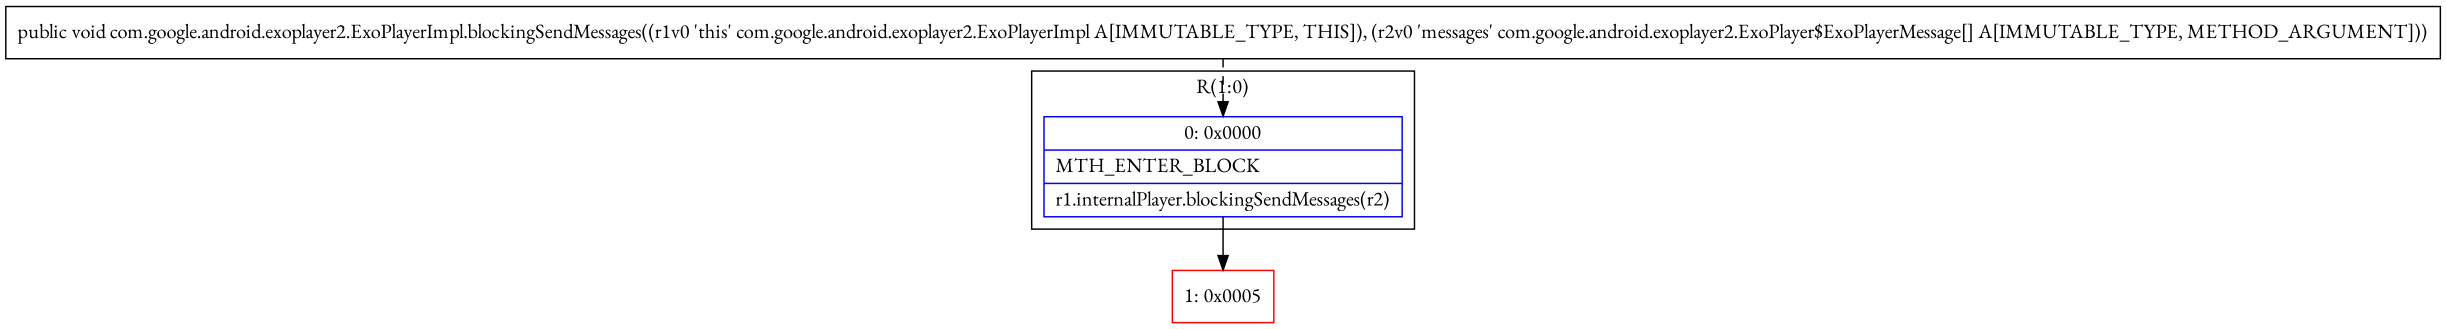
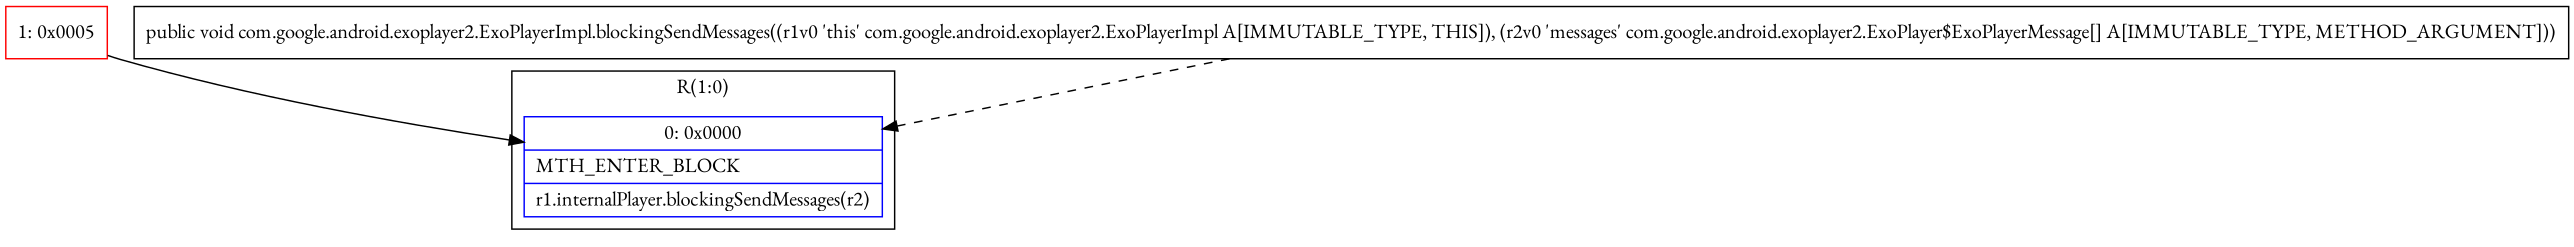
(1223, 238) -> (307, 104)
